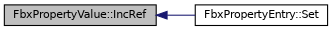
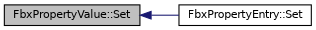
(80, 15) -> (72, 15)
